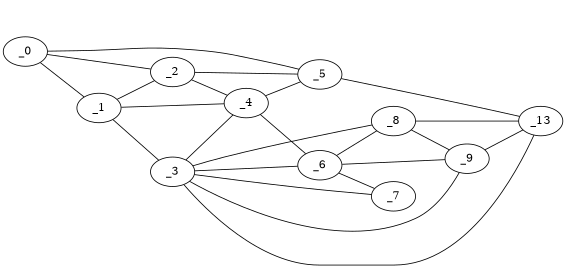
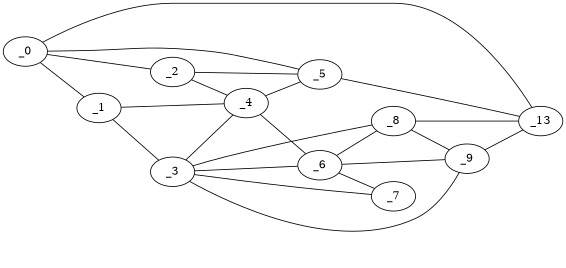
(136, 90) -> none
(376, 265) -> (305, 3)
